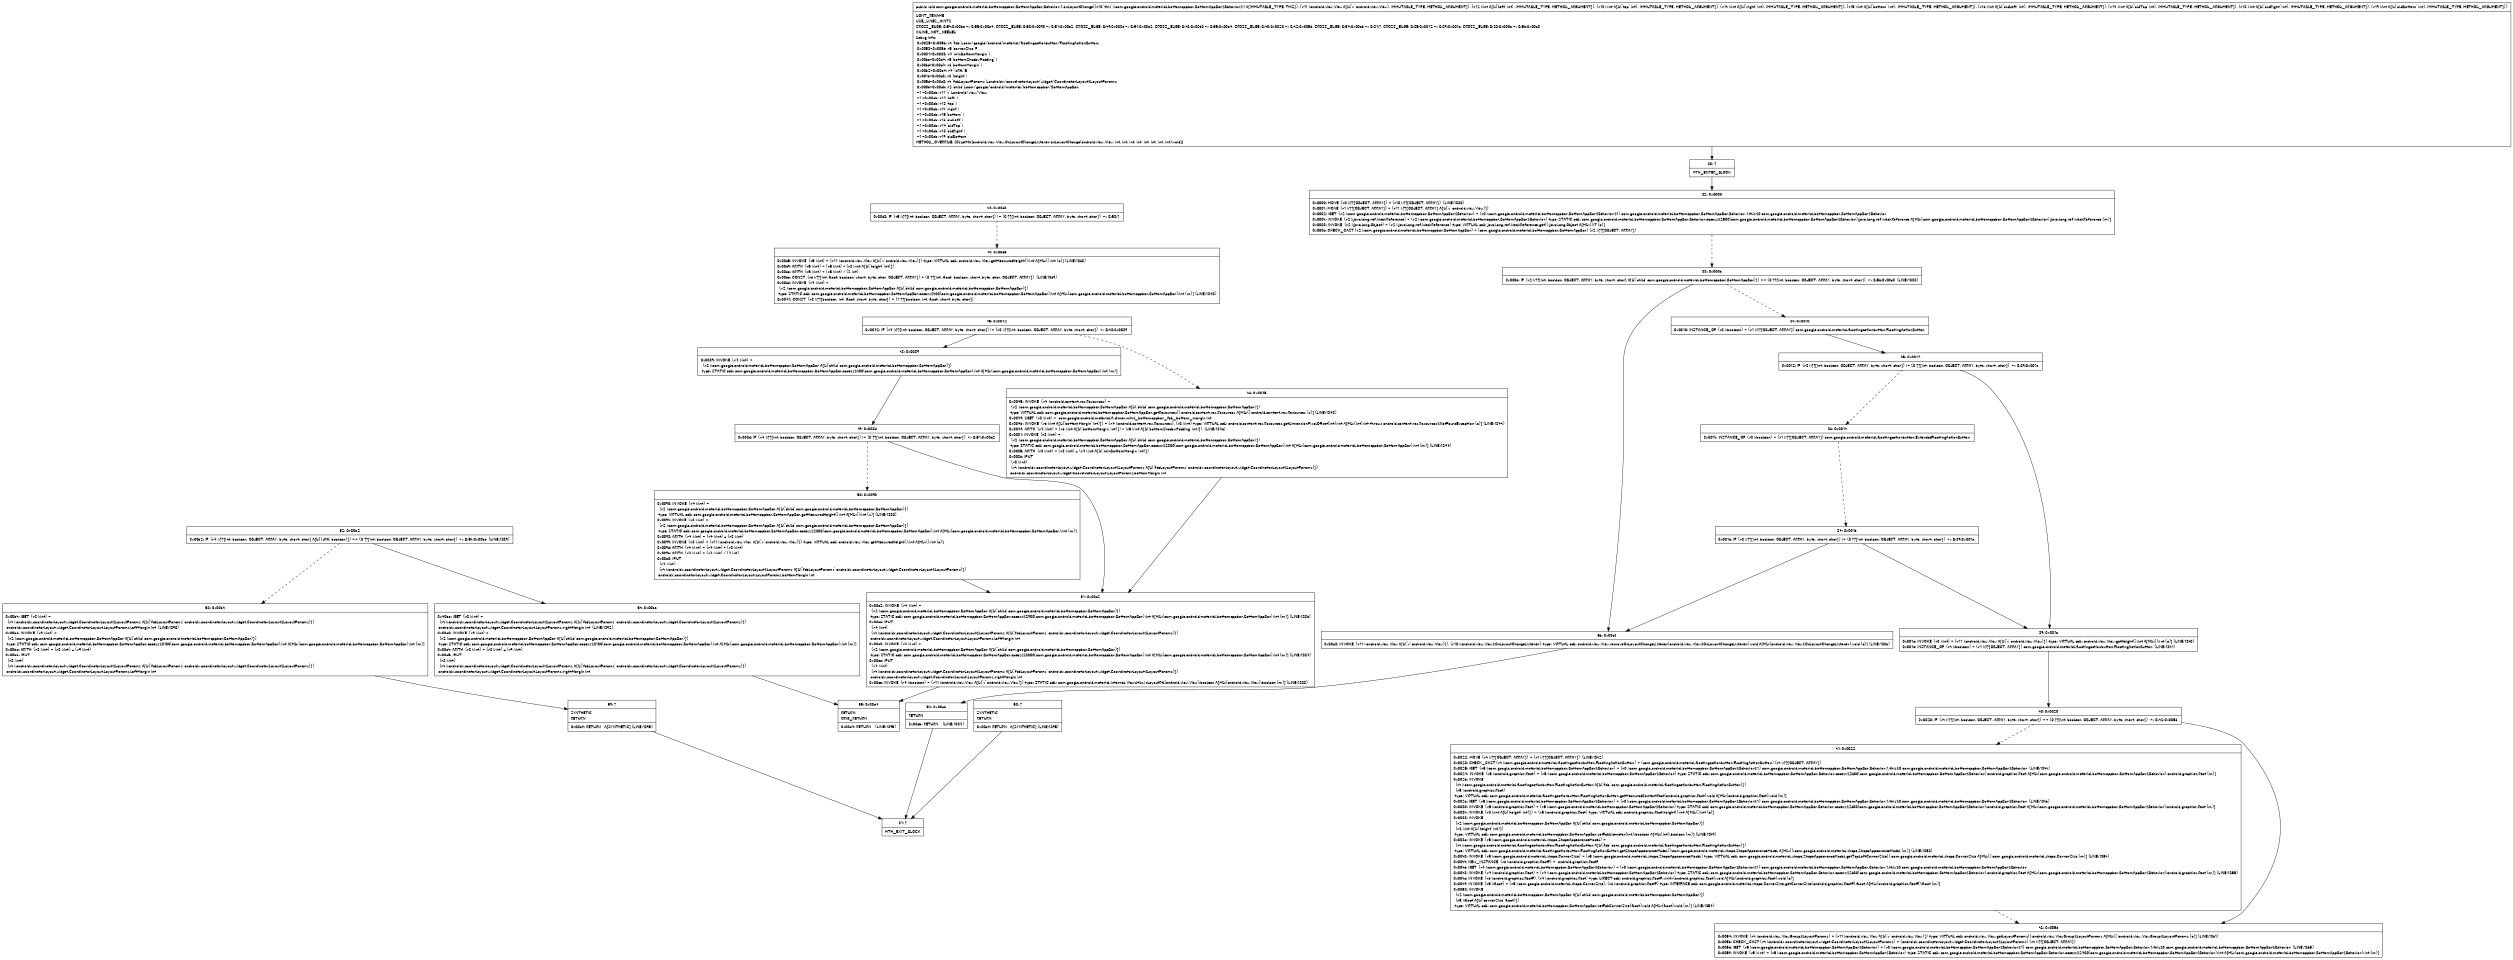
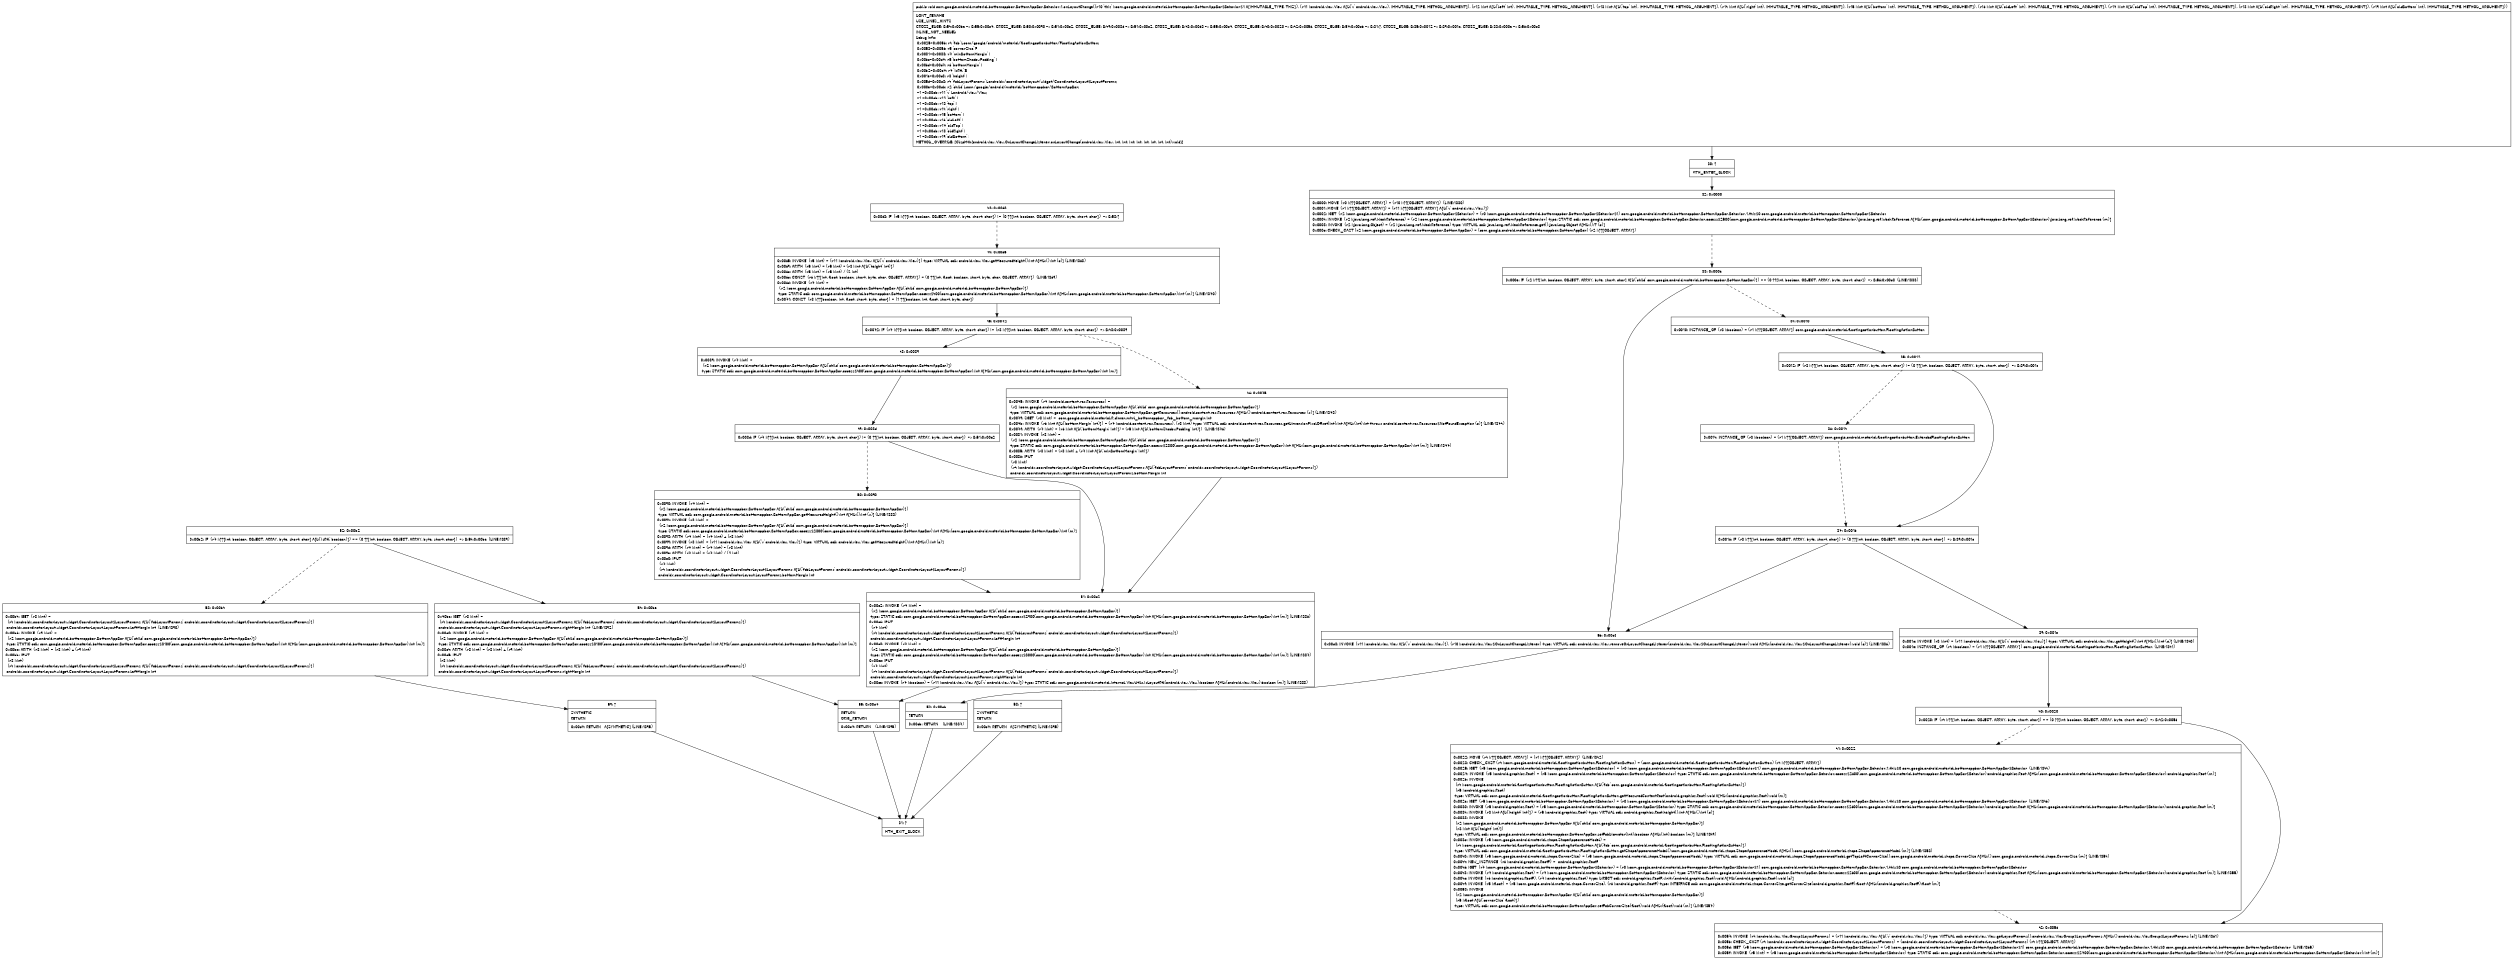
none -> (997, 308)
(2038, 483) -> (1986, 462)
none -> (886, 773)
